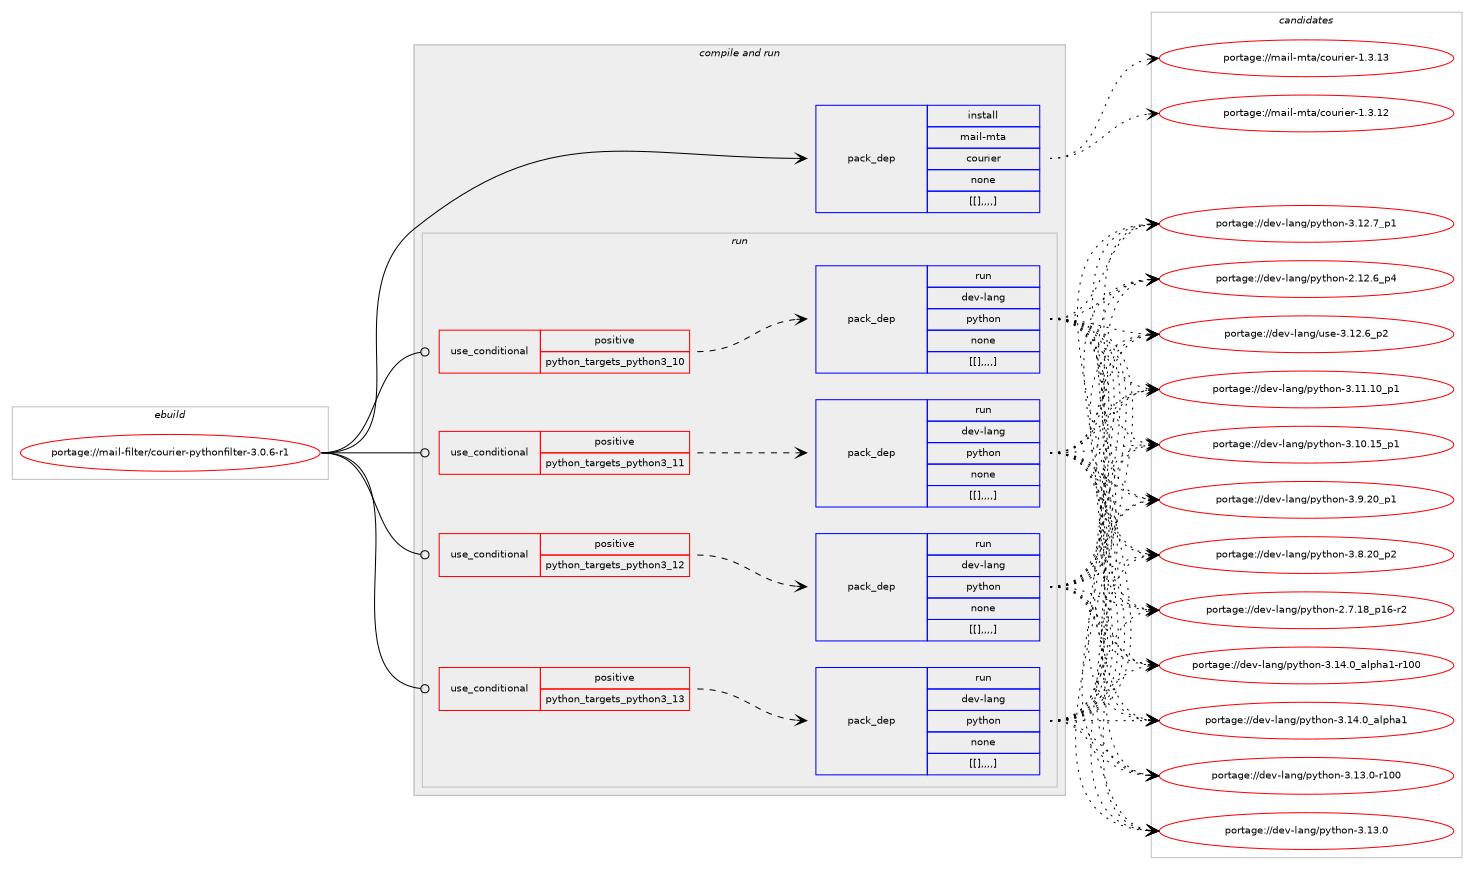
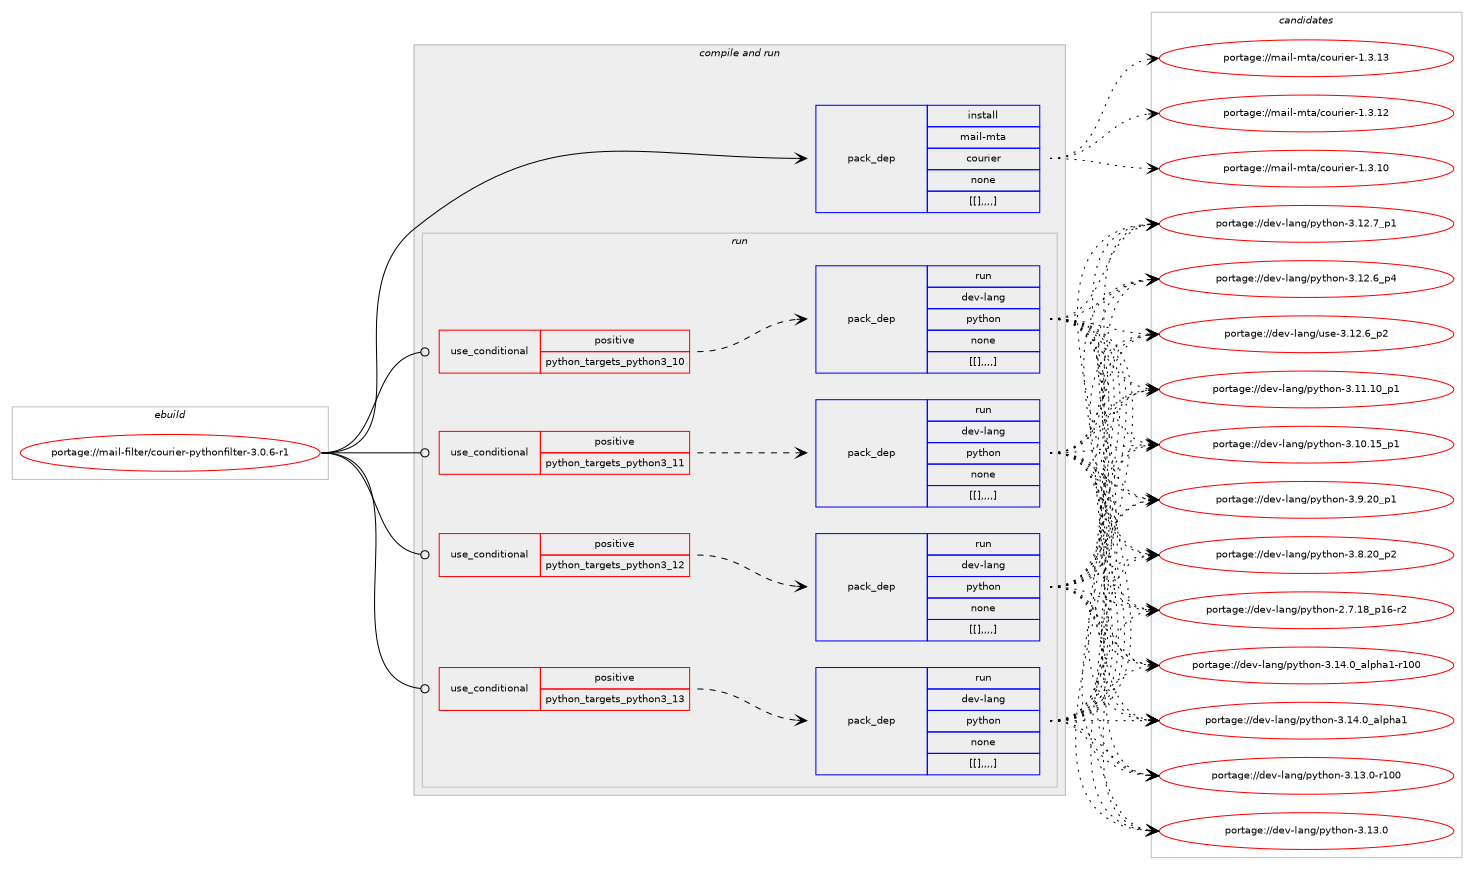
none -> (1307, 169)
(1307, 279) -> (1307, 279)
